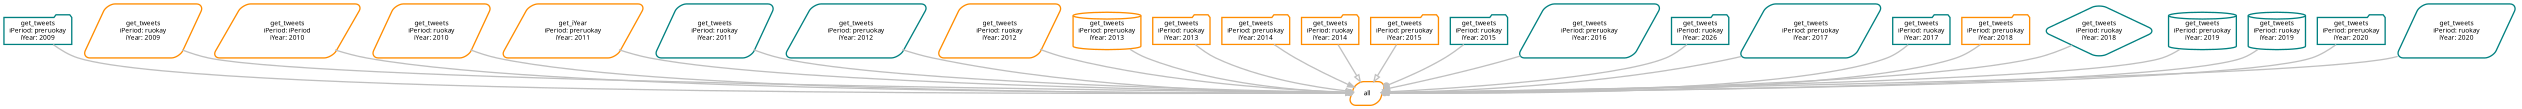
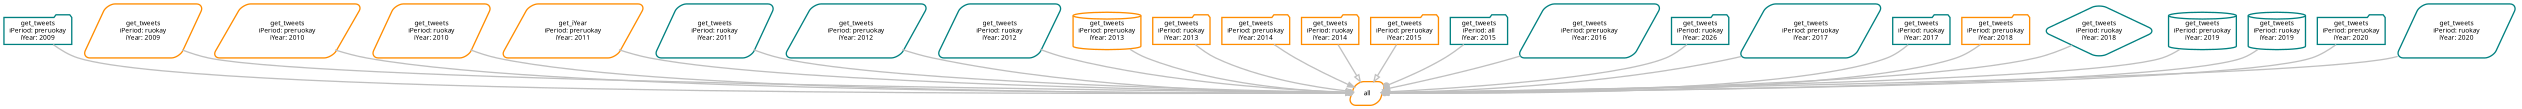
(287, 31) -> (287, 31)
(1000, 31) -> (1000, 31)
(1479, 31) -> (1479, 31)
